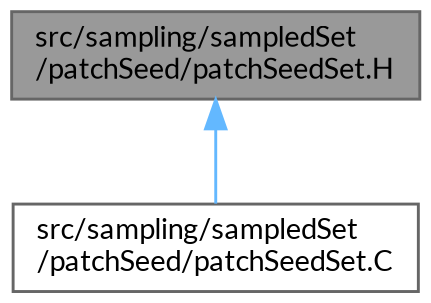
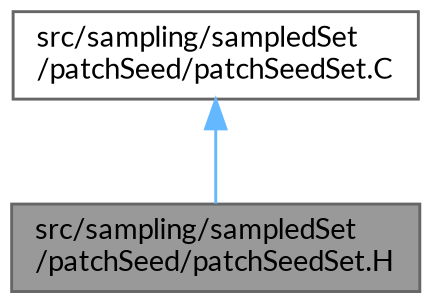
(216, 167) -> (216, 167)
